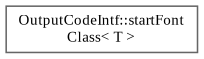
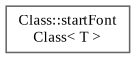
(102, 29) -> (68, 29)
